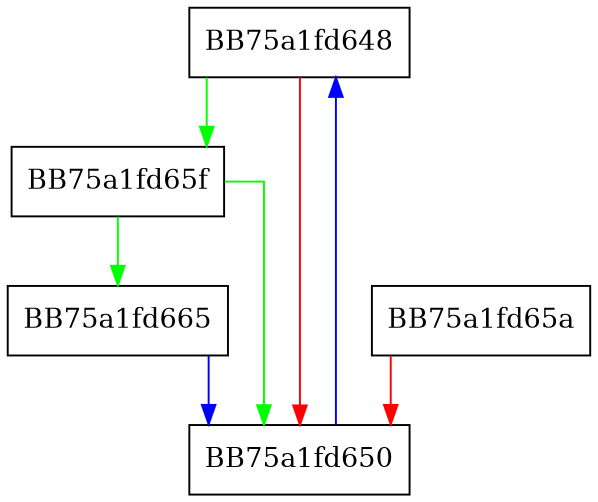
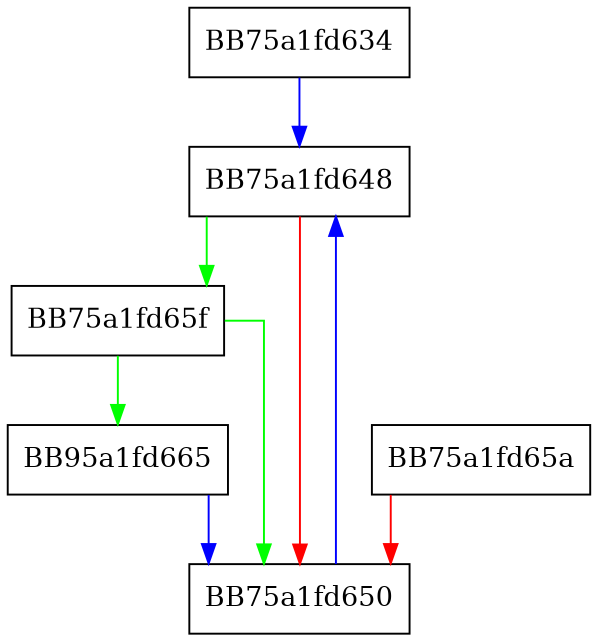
none -> (299, 43)
(118, 321) -> (118, 460)
